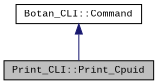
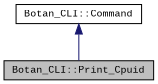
(79, 70) -> (79, 70)
